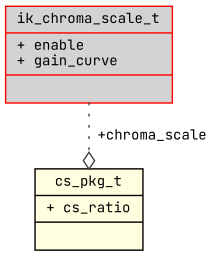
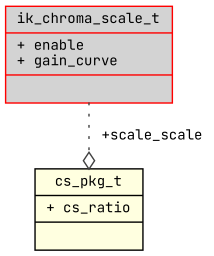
(149, 136) -> (149, 136)
